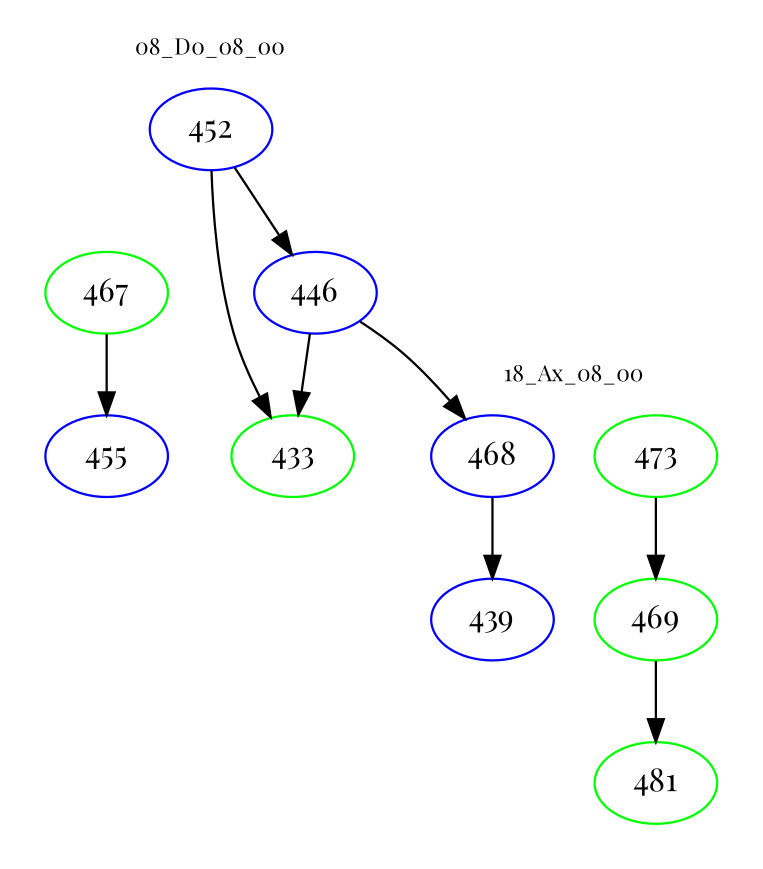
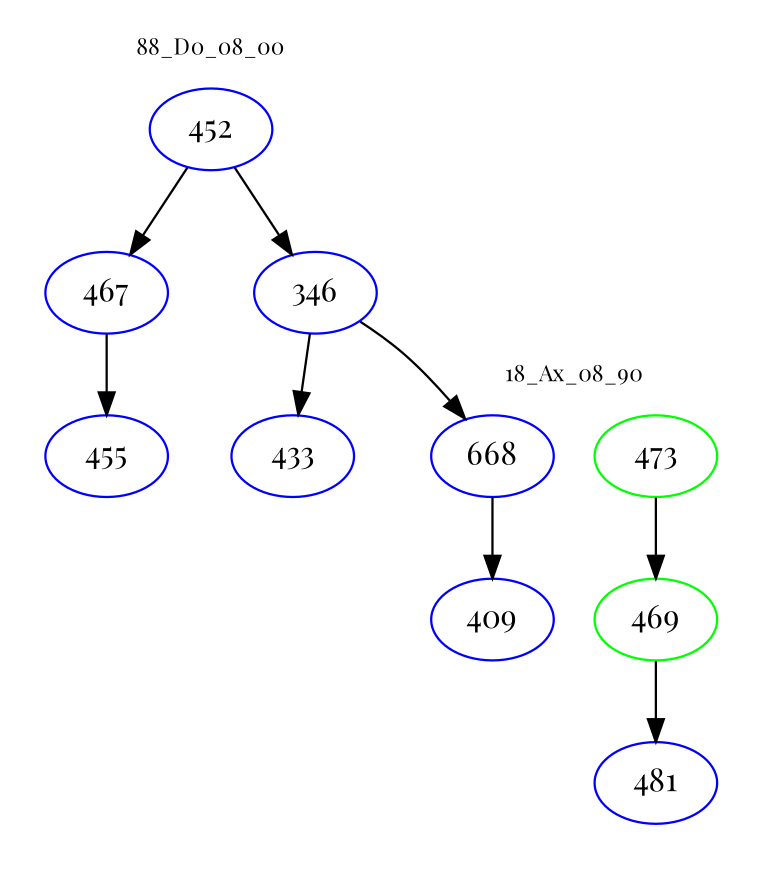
(211, 49) -> (211, 49)
(223, 286) -> (165, 201)
(107, 293) -> (107, 293)
(315, 293) -> (315, 293)
(574, 376) -> (574, 376)
(293, 456) -> (293, 456)
(492, 456) -> (492, 456)
(492, 620) -> (492, 620)
(656, 783) -> (656, 783)
